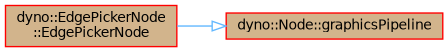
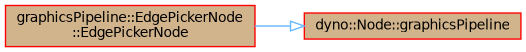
(91, 26) -> (130, 26)
